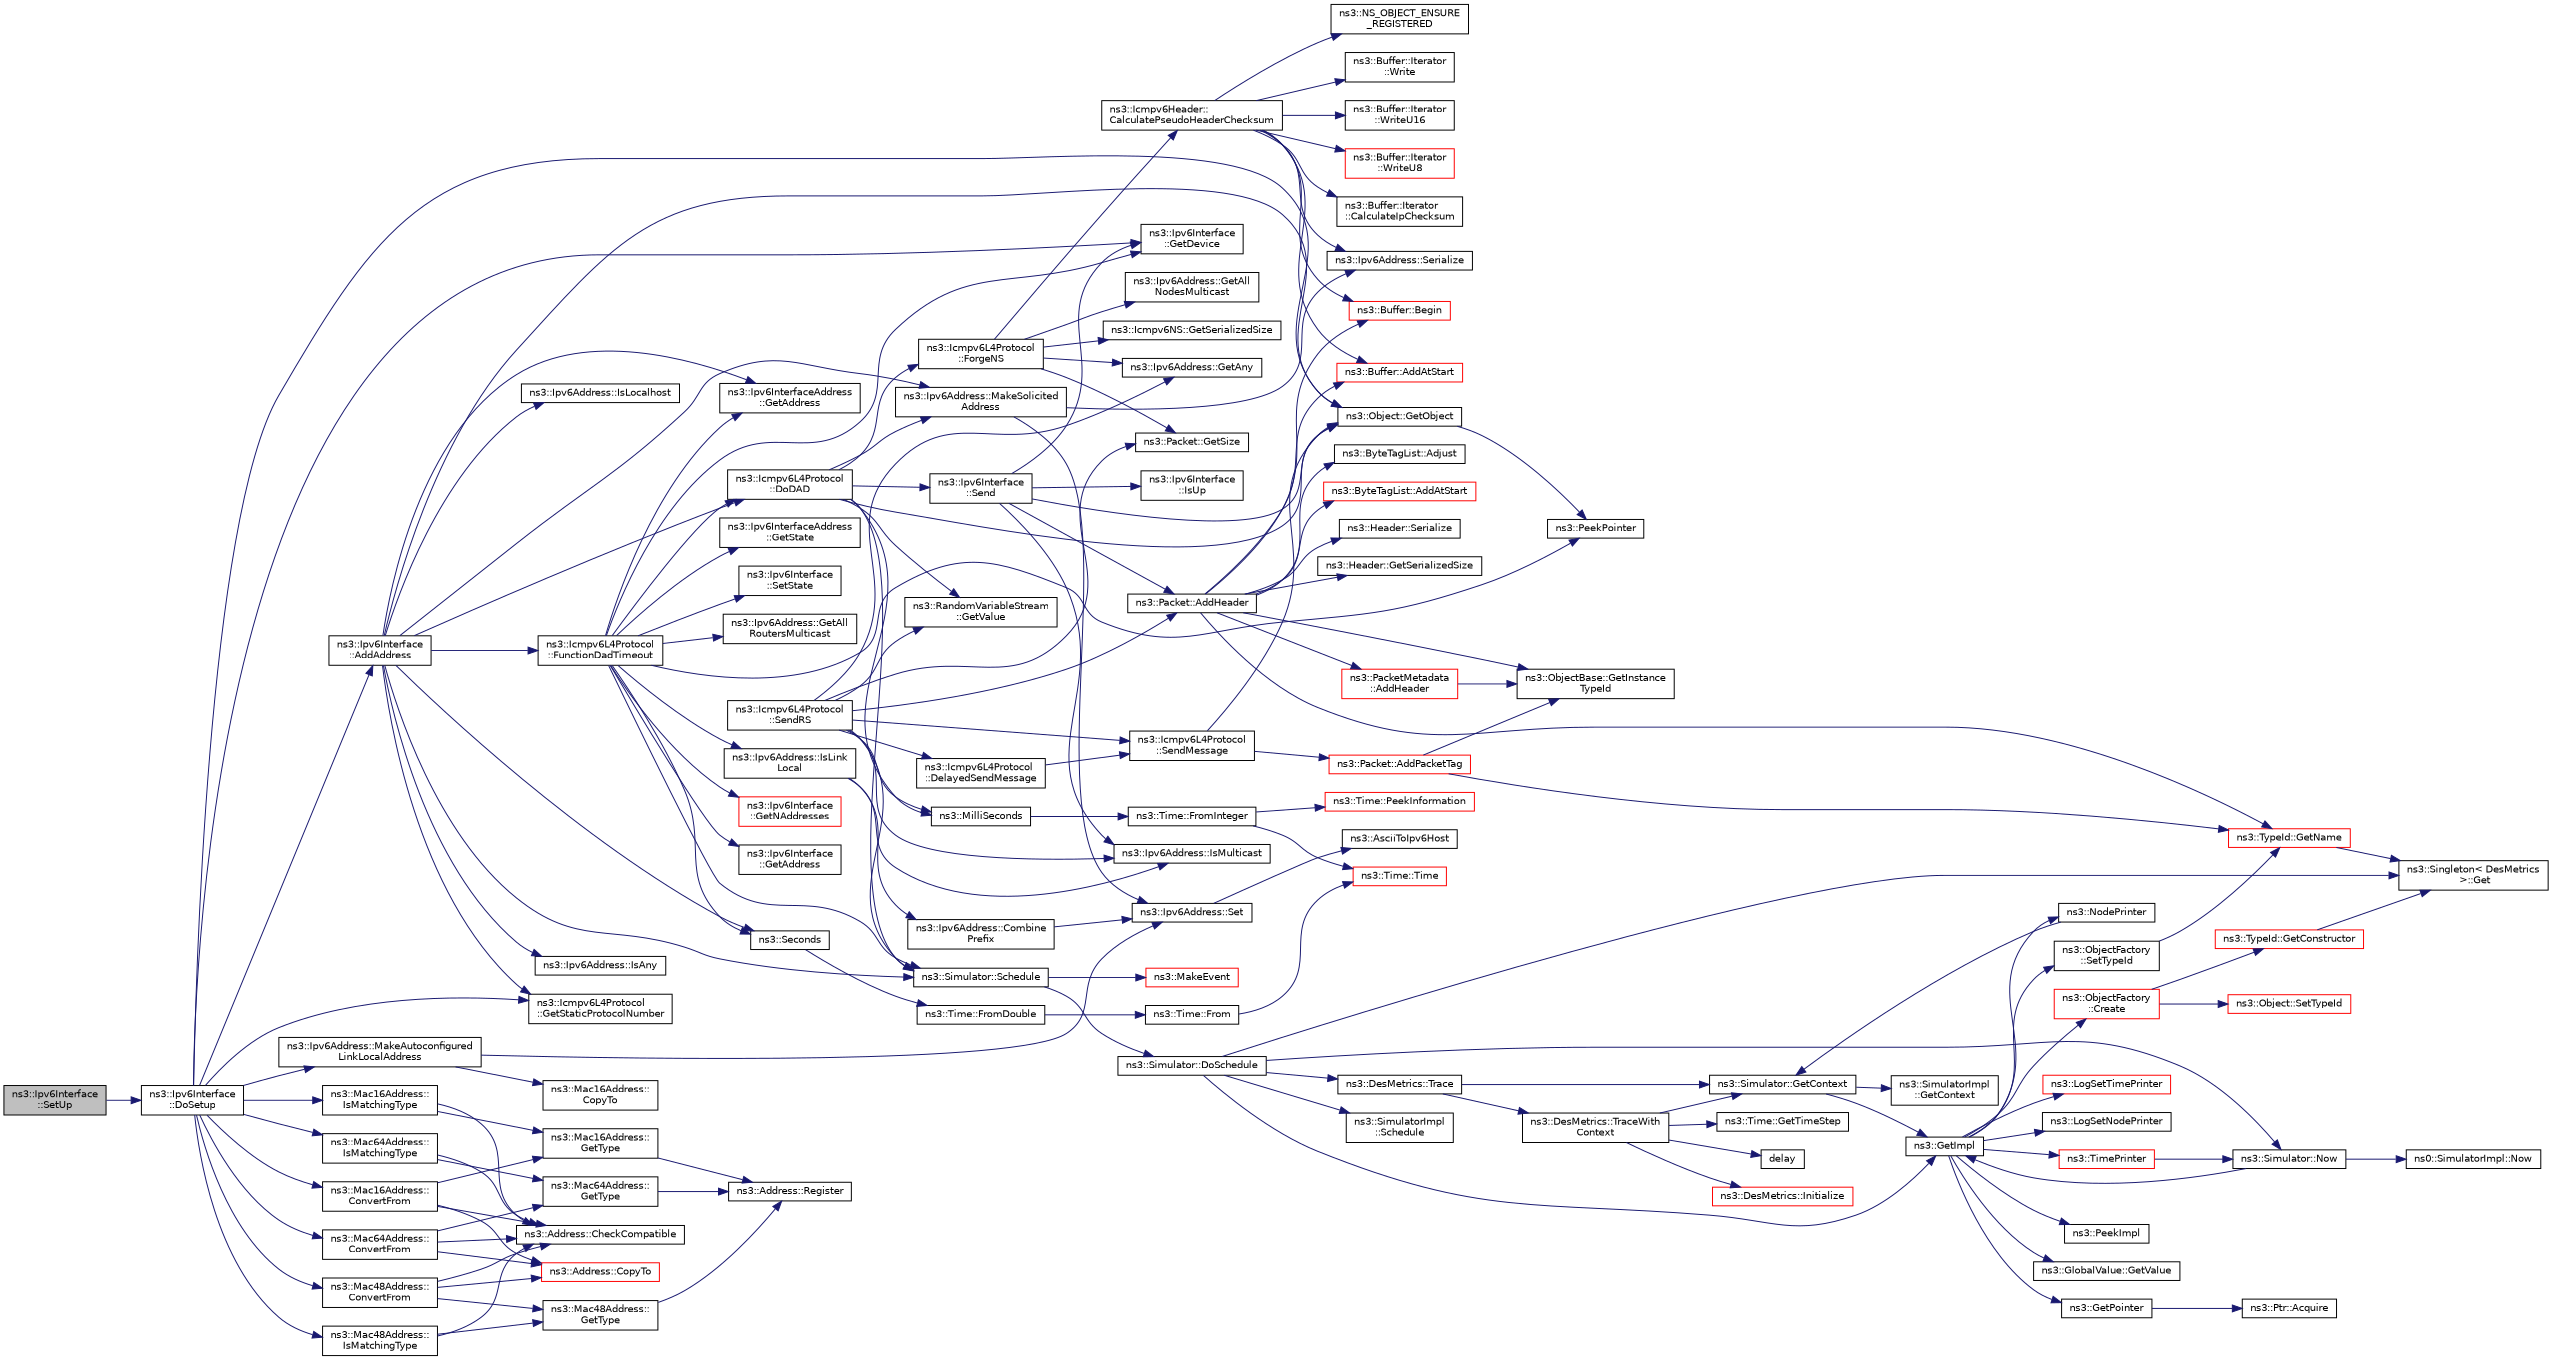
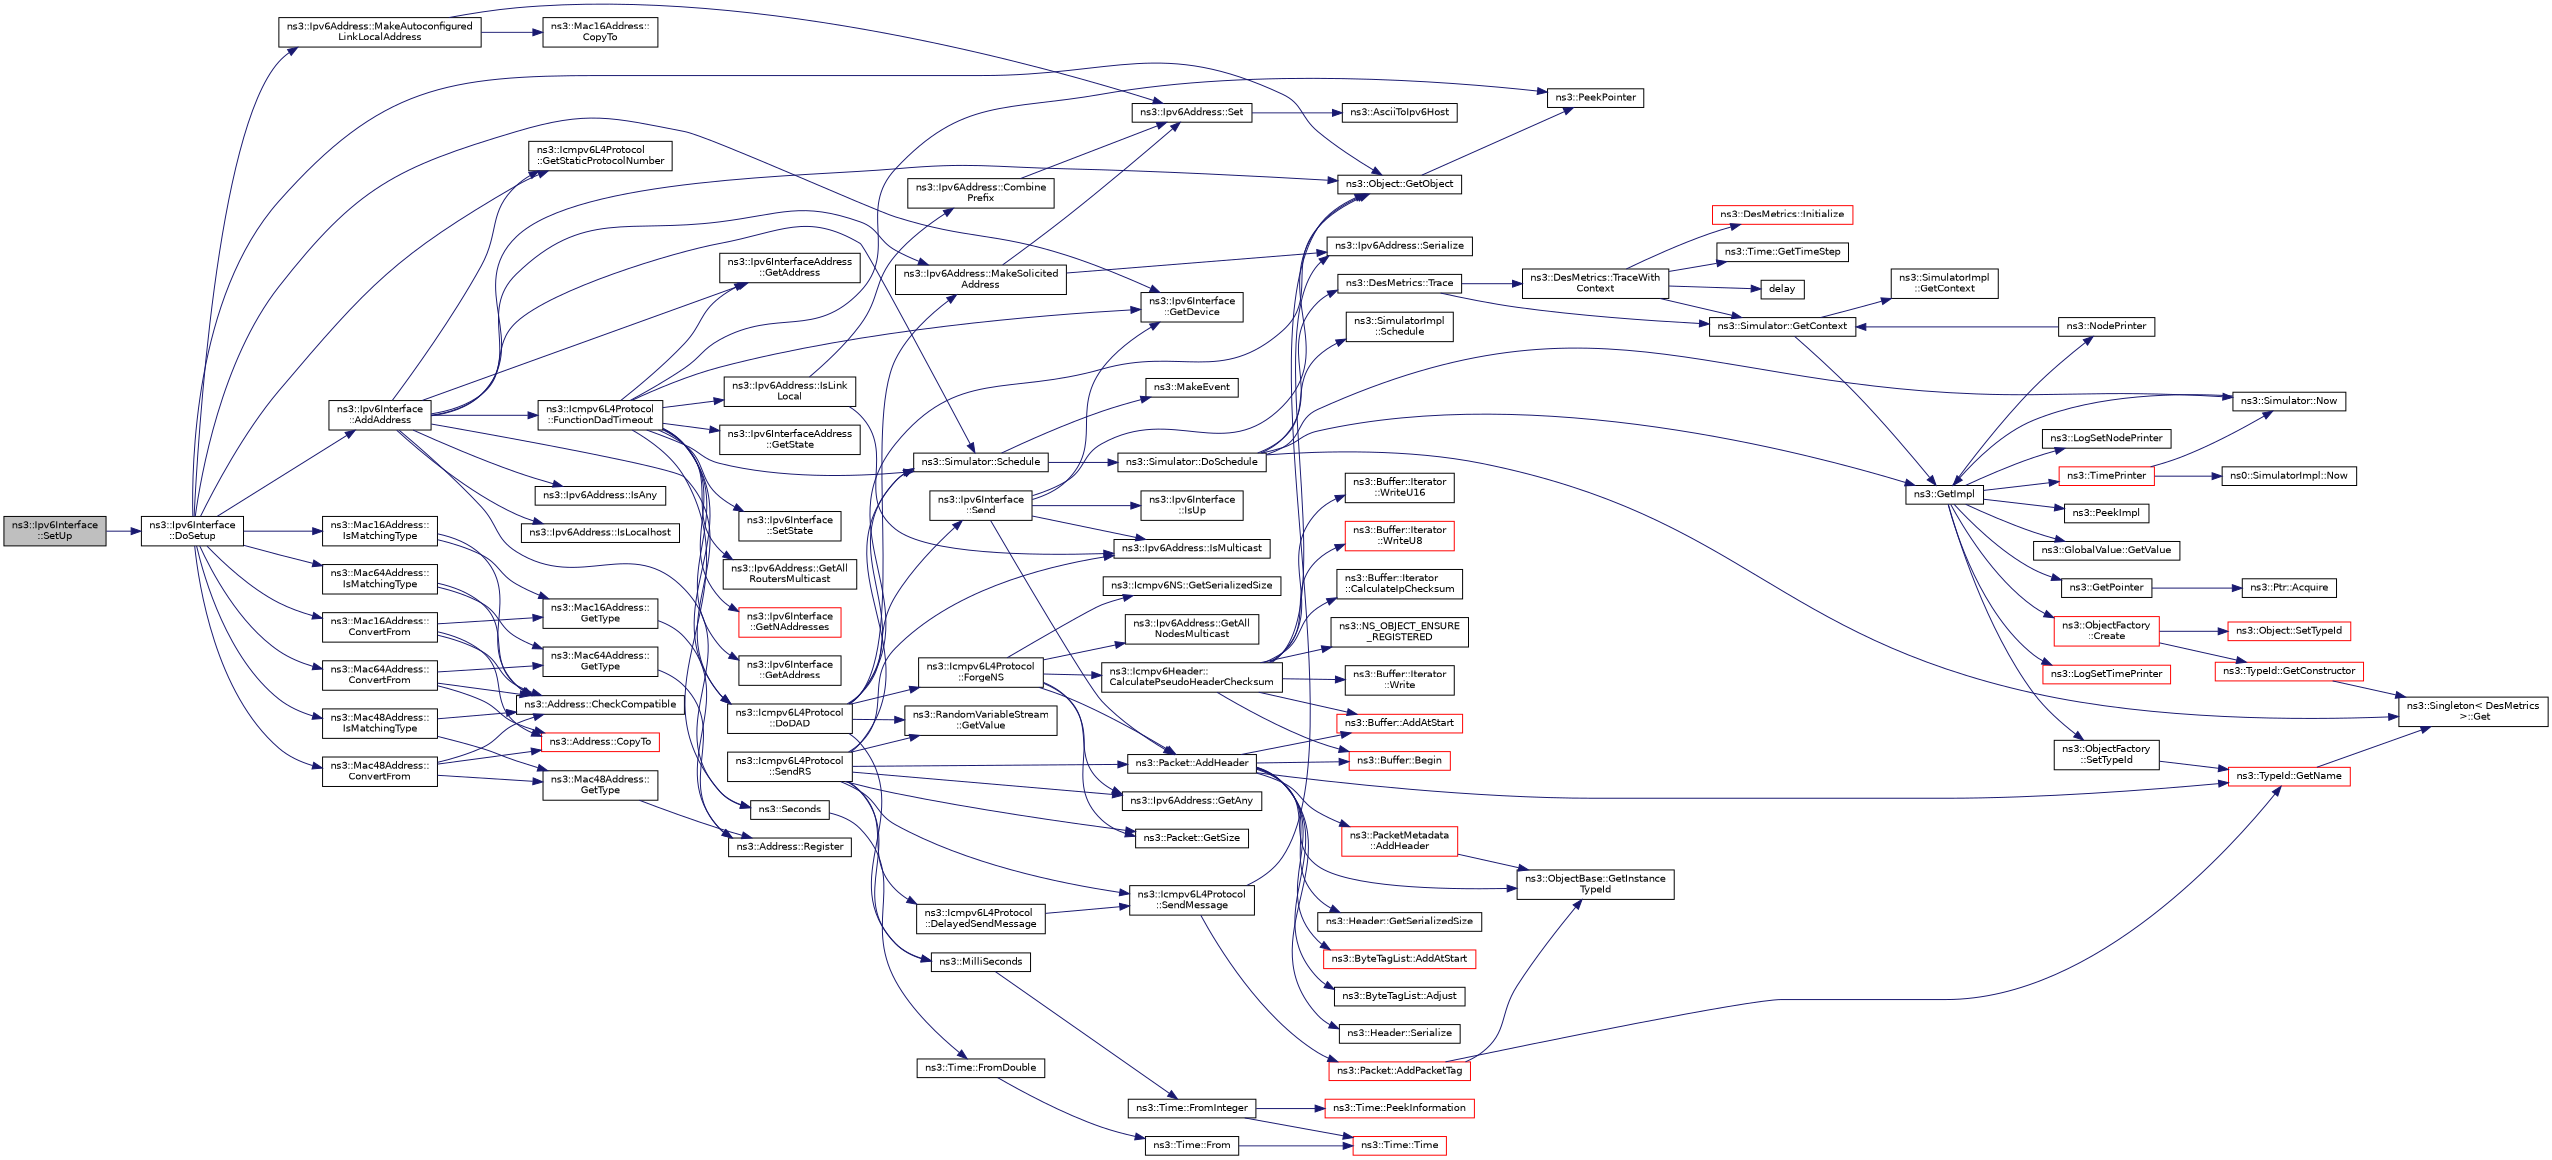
none -> (1105, 715)
(1192, 978) -> (1192, 388)
(2371, 1159) -> (2183, 476)
